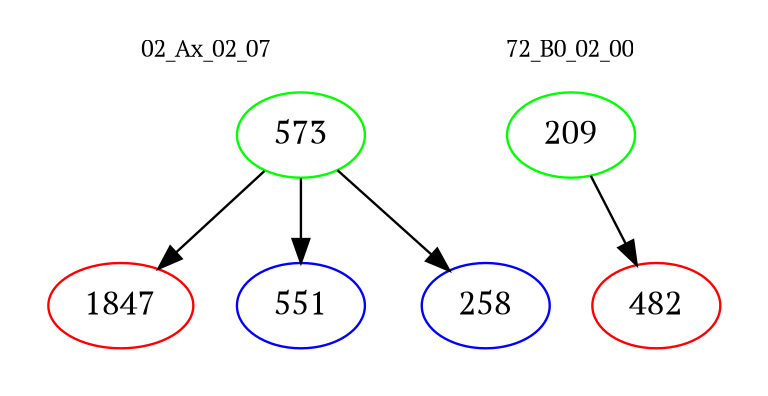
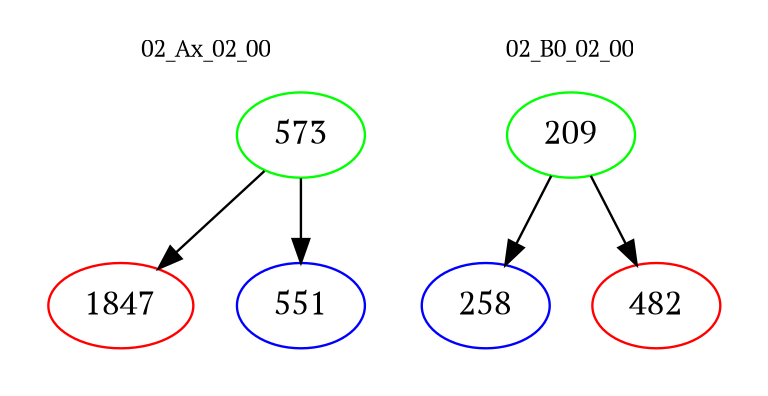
(206, 51) -> (206, 51)
(571, 51) -> (571, 51)
(368, 198) -> (534, 210)
